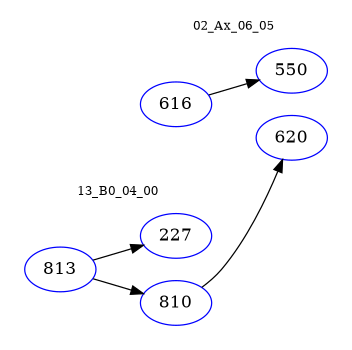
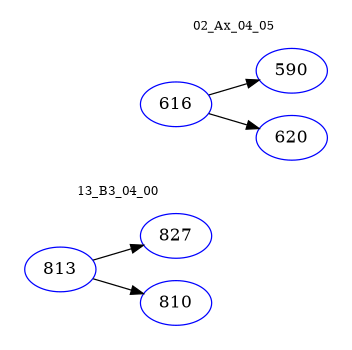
(234, 27) -> (234, 27)
(292, 71) -> (292, 71)
(118, 192) -> (118, 192)
(247, 234) -> (228, 119)
(176, 236) -> (176, 236)
